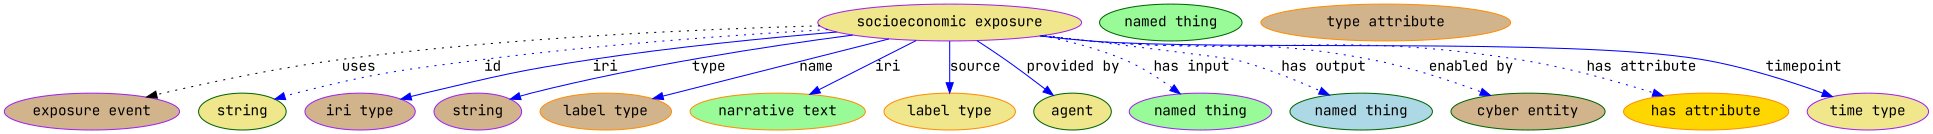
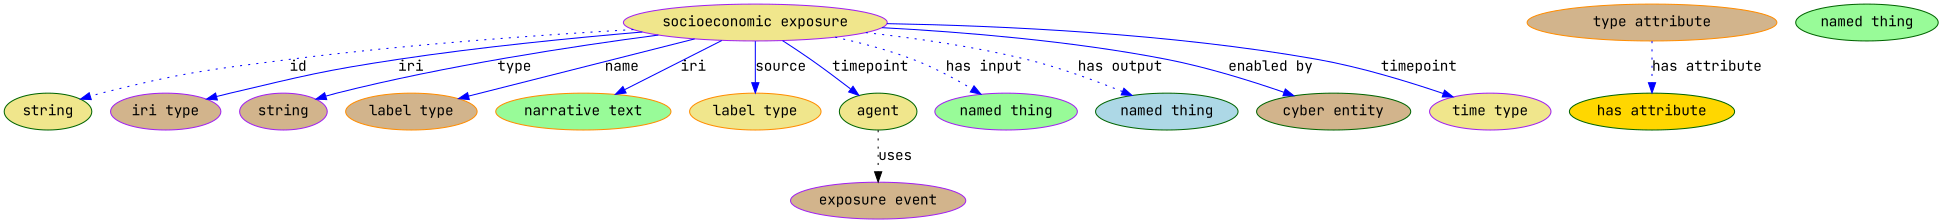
(486, 44) -> (878, 151)
(1330, 53) -> (1085, 46)
(1472, 53) -> (1652, 62)
(1073, 67) -> (870, 67)
(1706, 112) -> (1652, 112)
